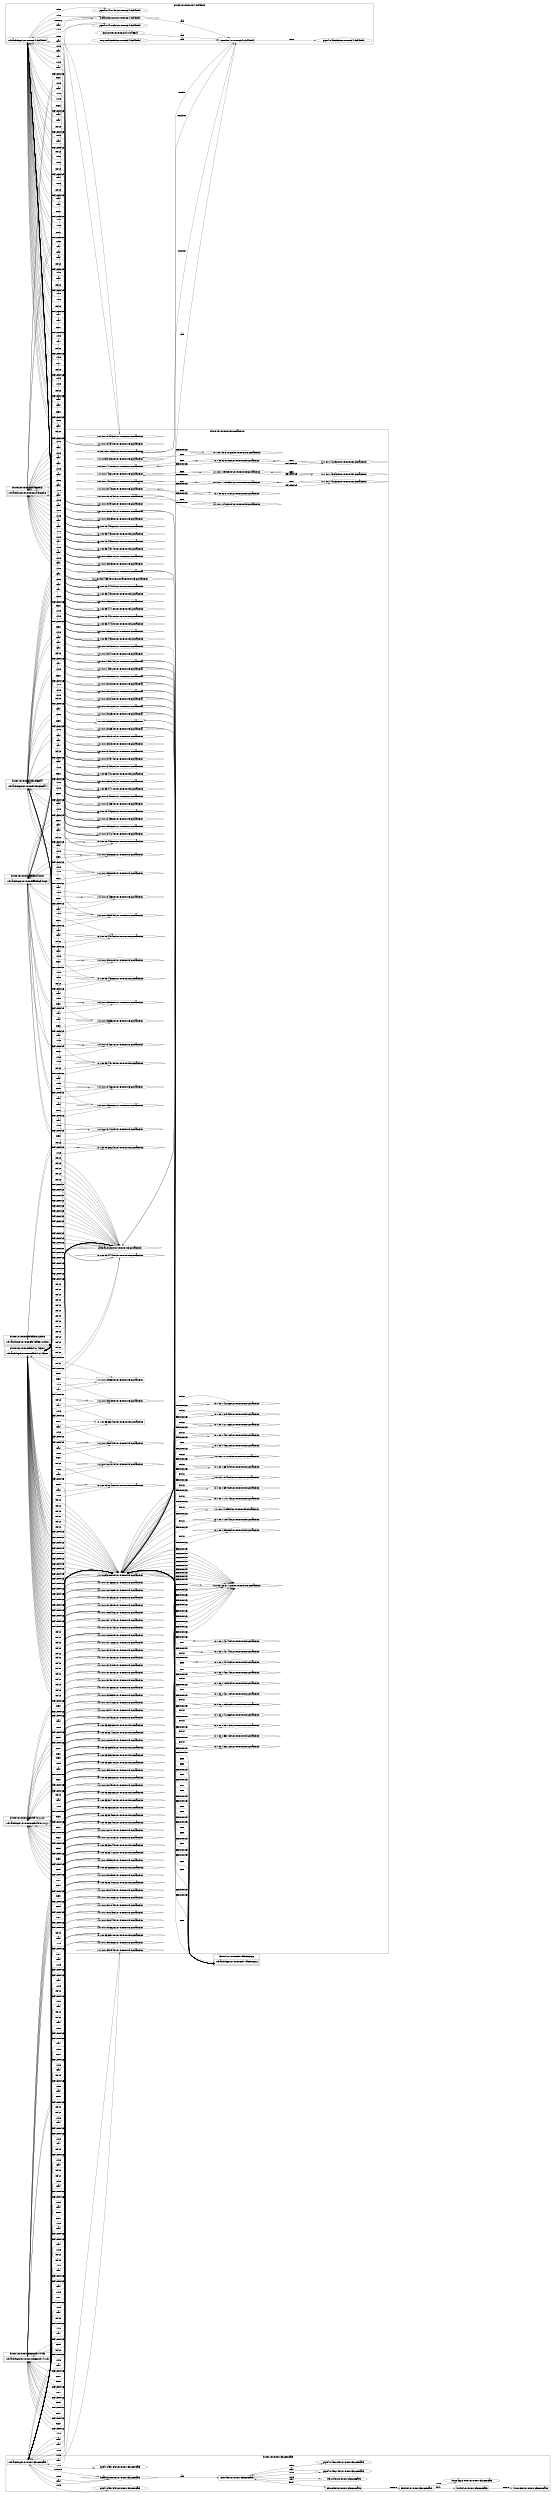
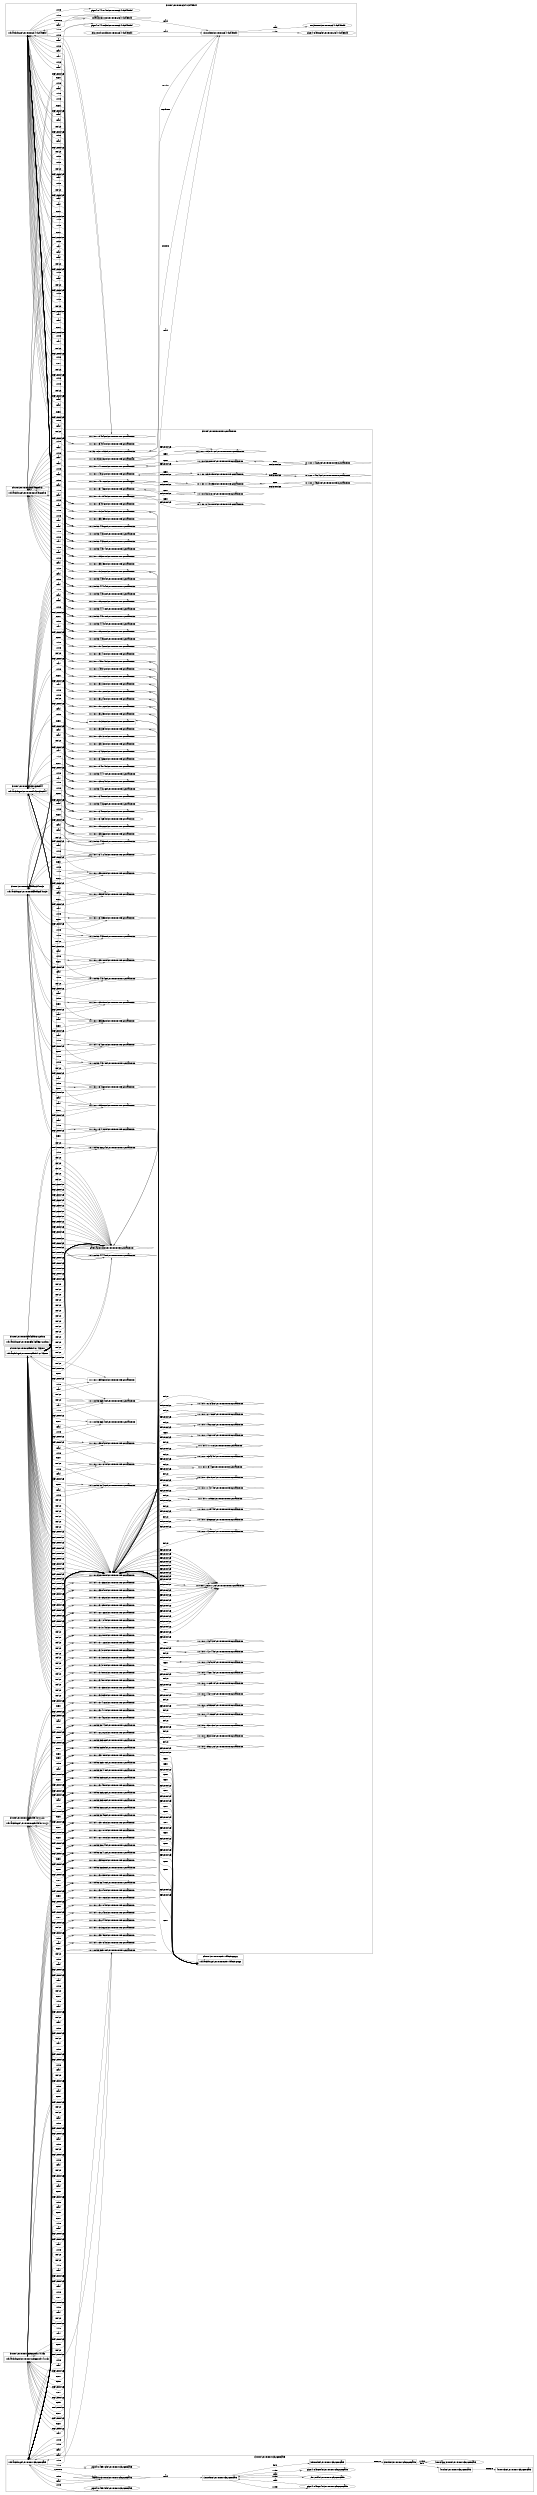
(179, 37) -> (272, 29)
(120, 579) -> (112, 579)
(120, 804) -> (112, 819)
